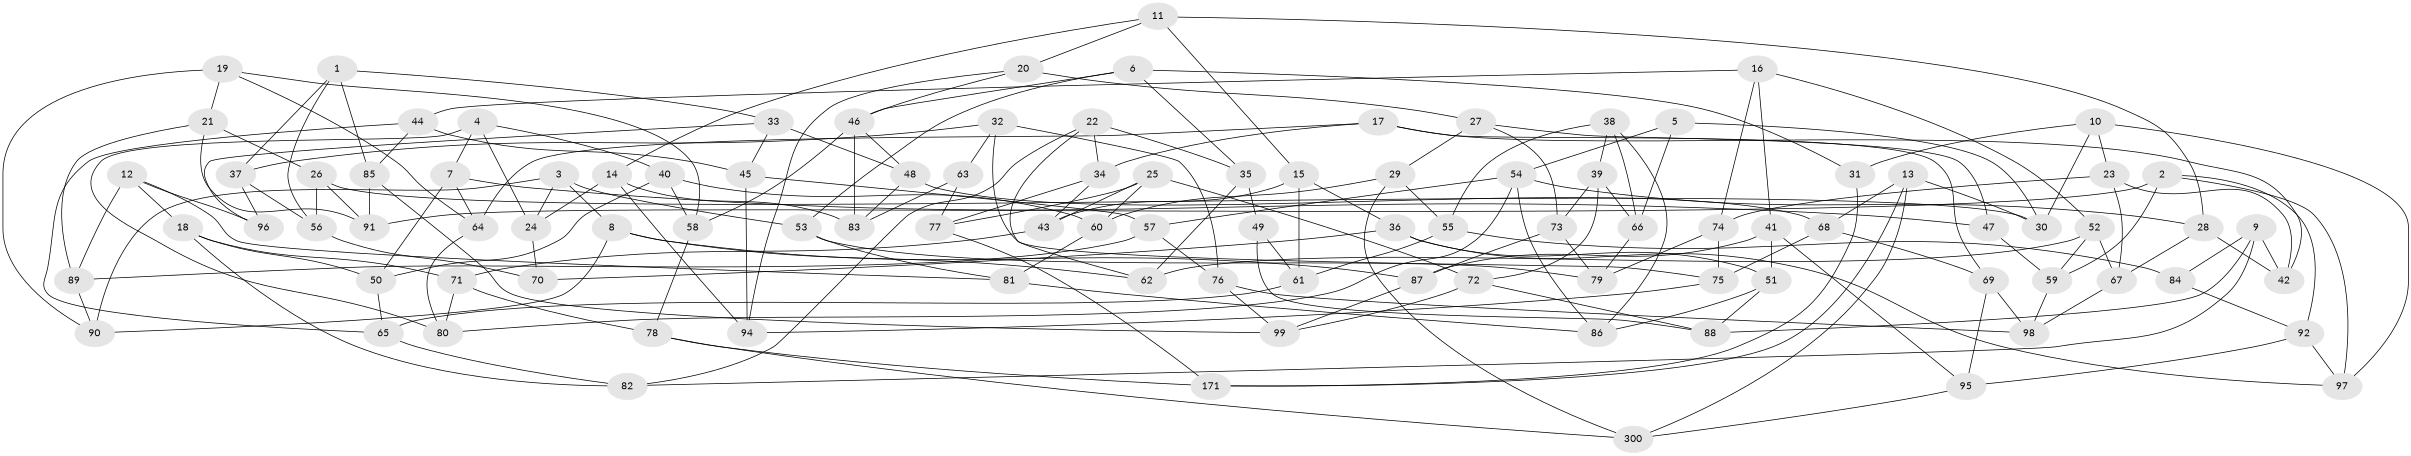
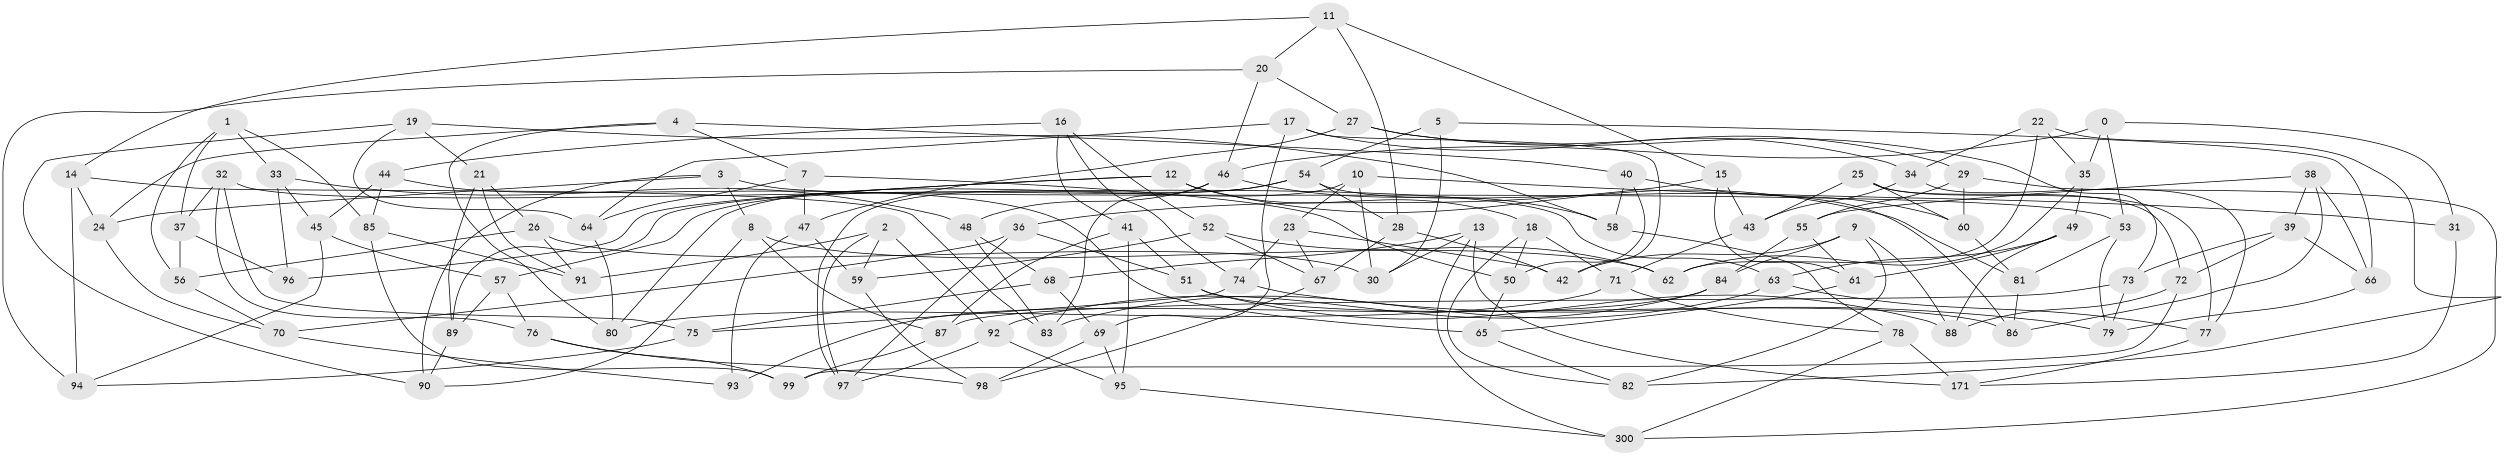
(1133, 69) -> (2105, 122)
none -> (1925, 258)
none -> (733, 386)
